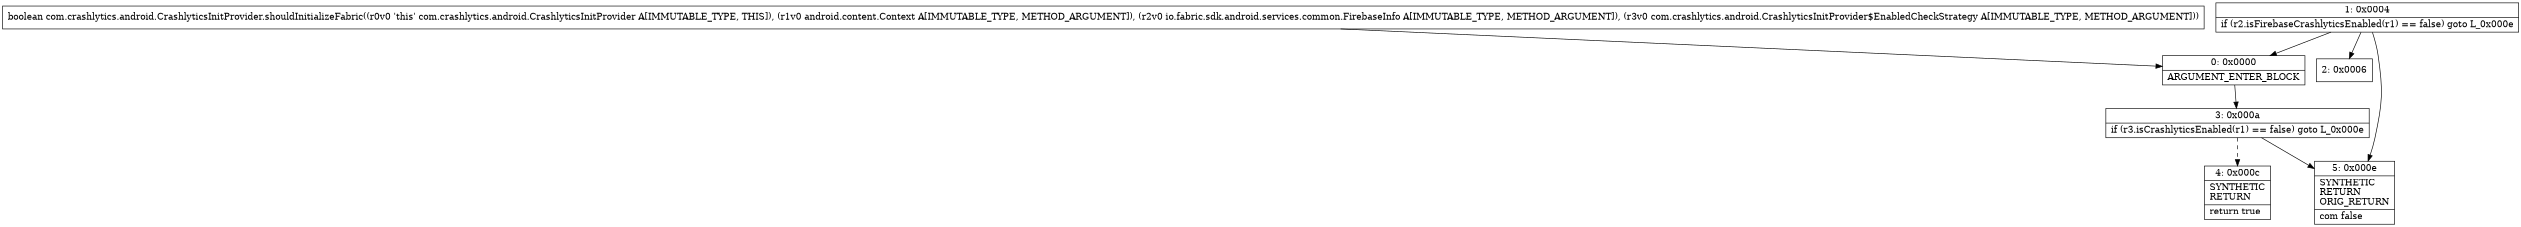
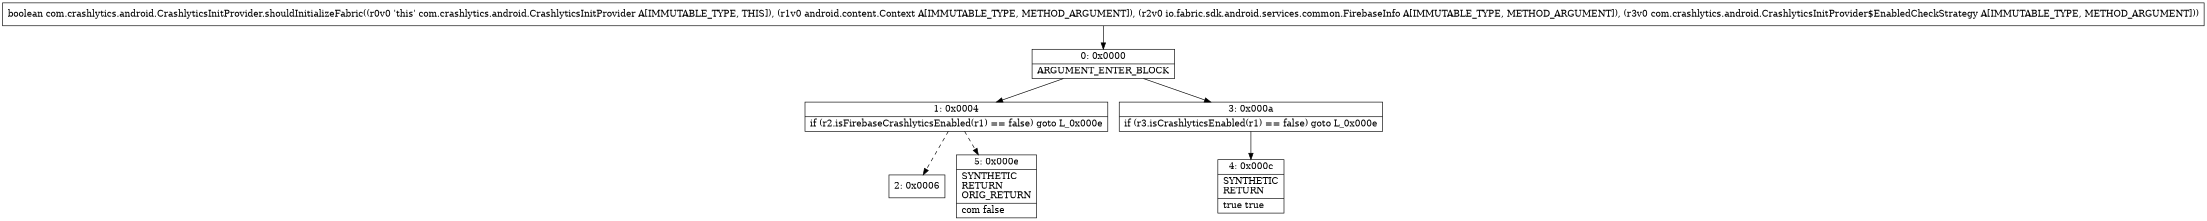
(2304, 43) -> (1033, 89)
(2356, 43) -> (937, 150)
(2381, 94) -> (970, 140)
(2238, 149) -> (1251, 142)
(2285, 151) -> none
(2235, 212) -> (1244, 205)
